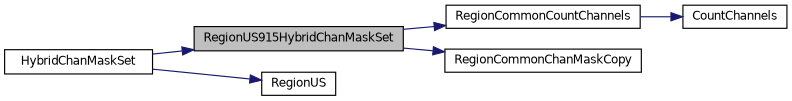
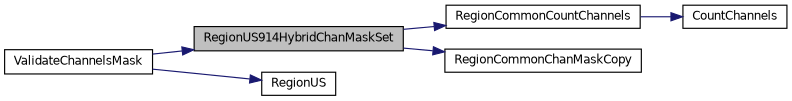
(299, 39) -> (299, 39)
(79, 62) -> (79, 62)
